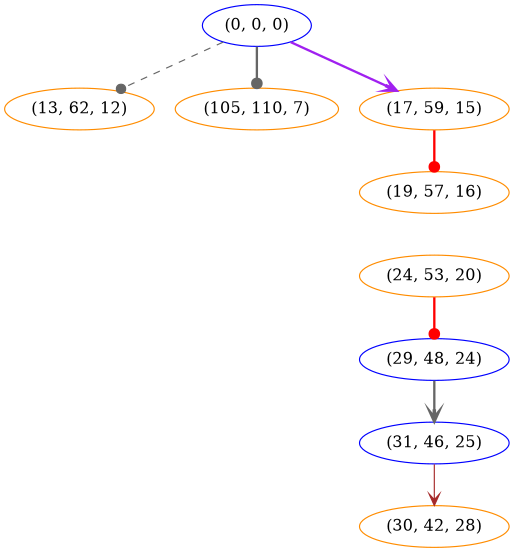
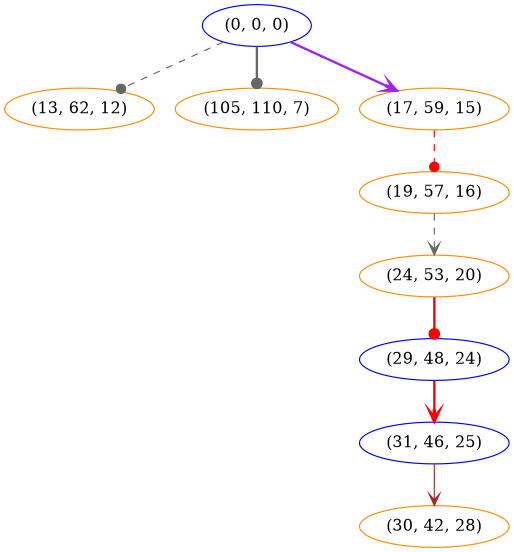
(434, 146) -> (434, 146)
none -> (434, 229)
(434, 396) -> (434, 396)
